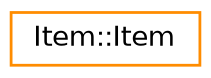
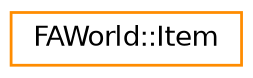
(106, 39) -> (126, 39)
